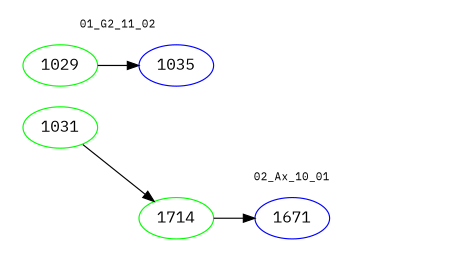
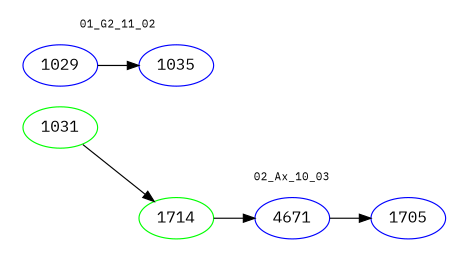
(60, 65) -> (60, 65)
(292, 177) -> (292, 177)
(292, 218) -> (292, 218)
none -> (408, 218)
